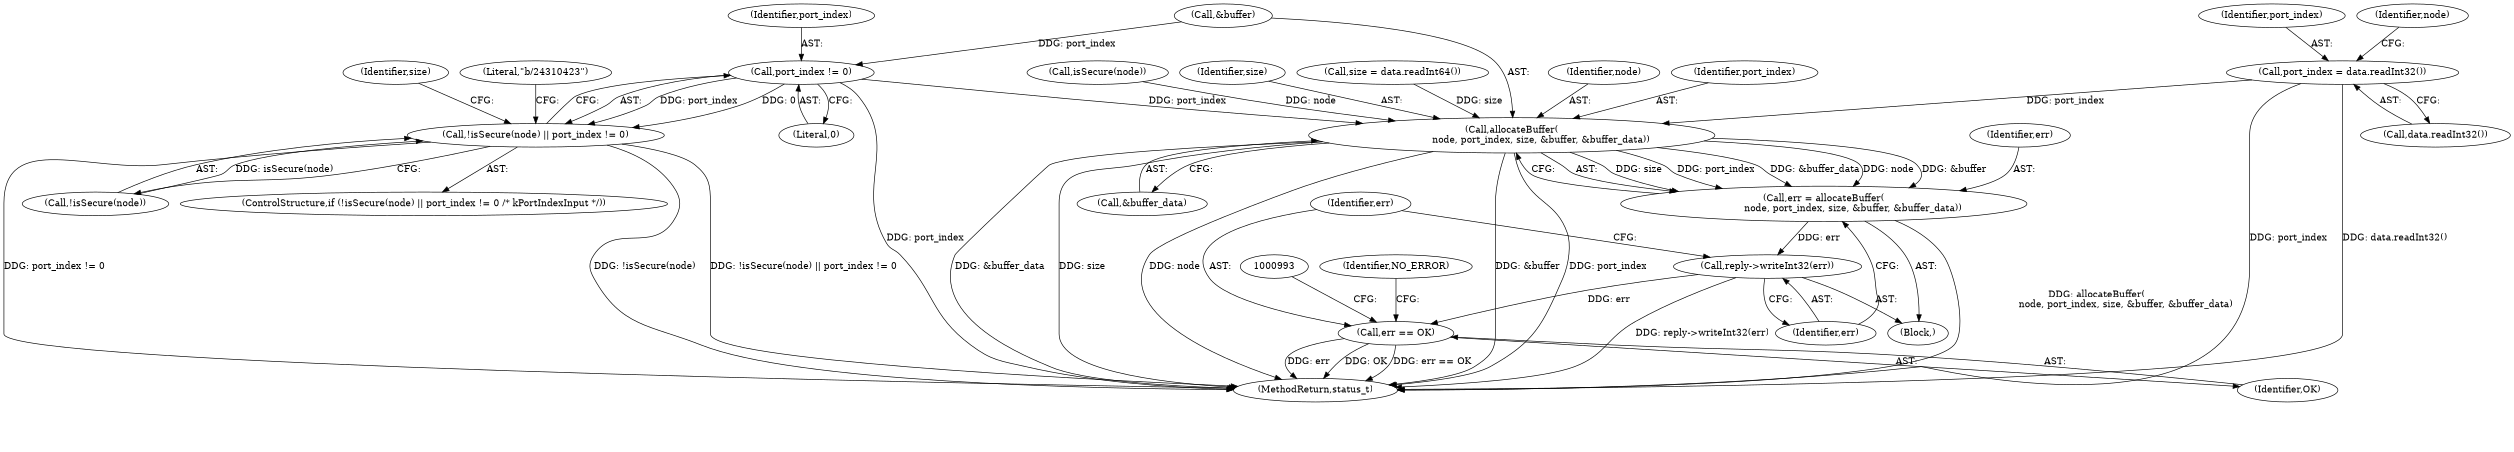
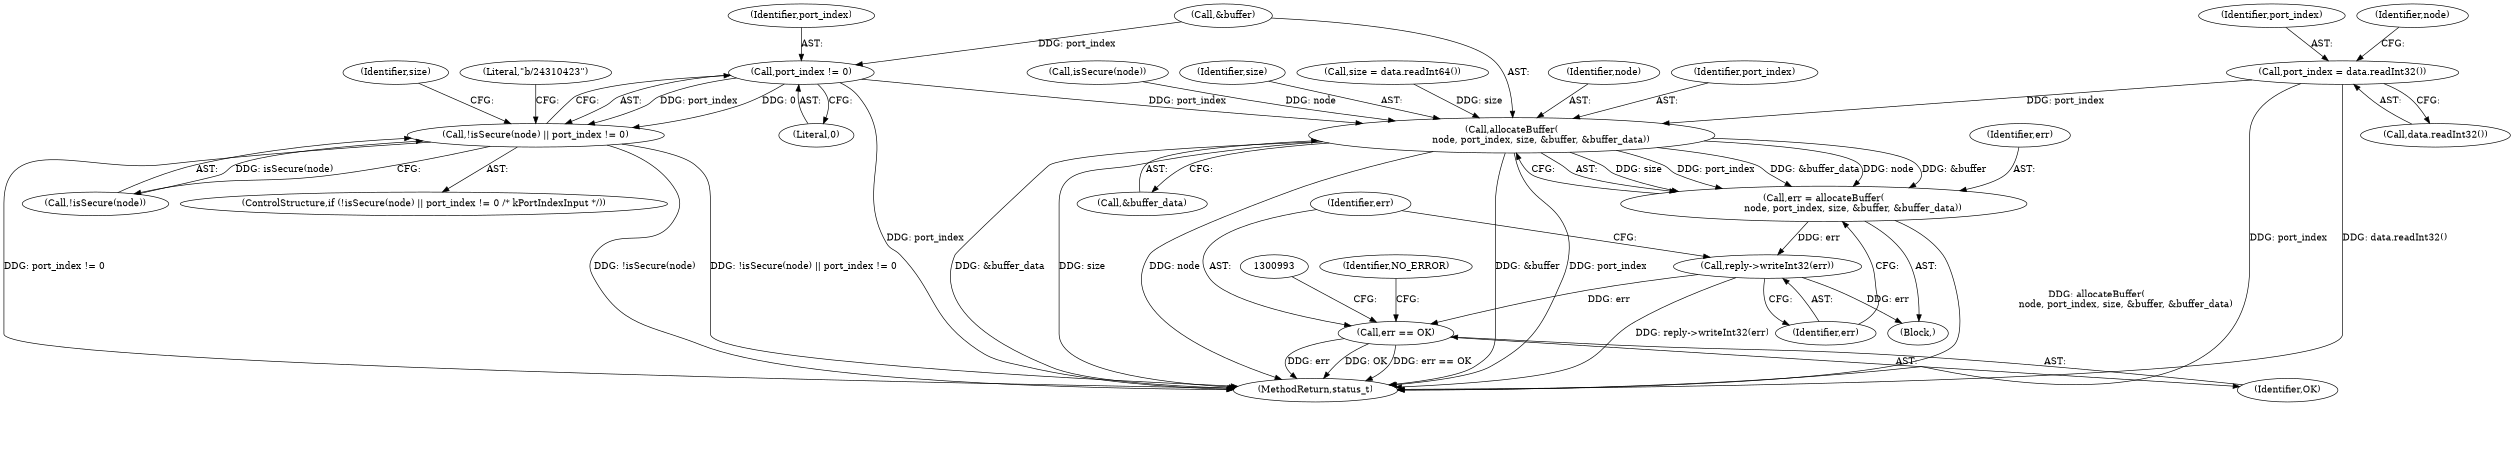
(1274, 267) -> (1274, 267)
(1888, 300) -> (1888, 300)
